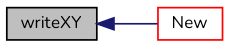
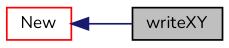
(136, 24) -> (111, 24)
